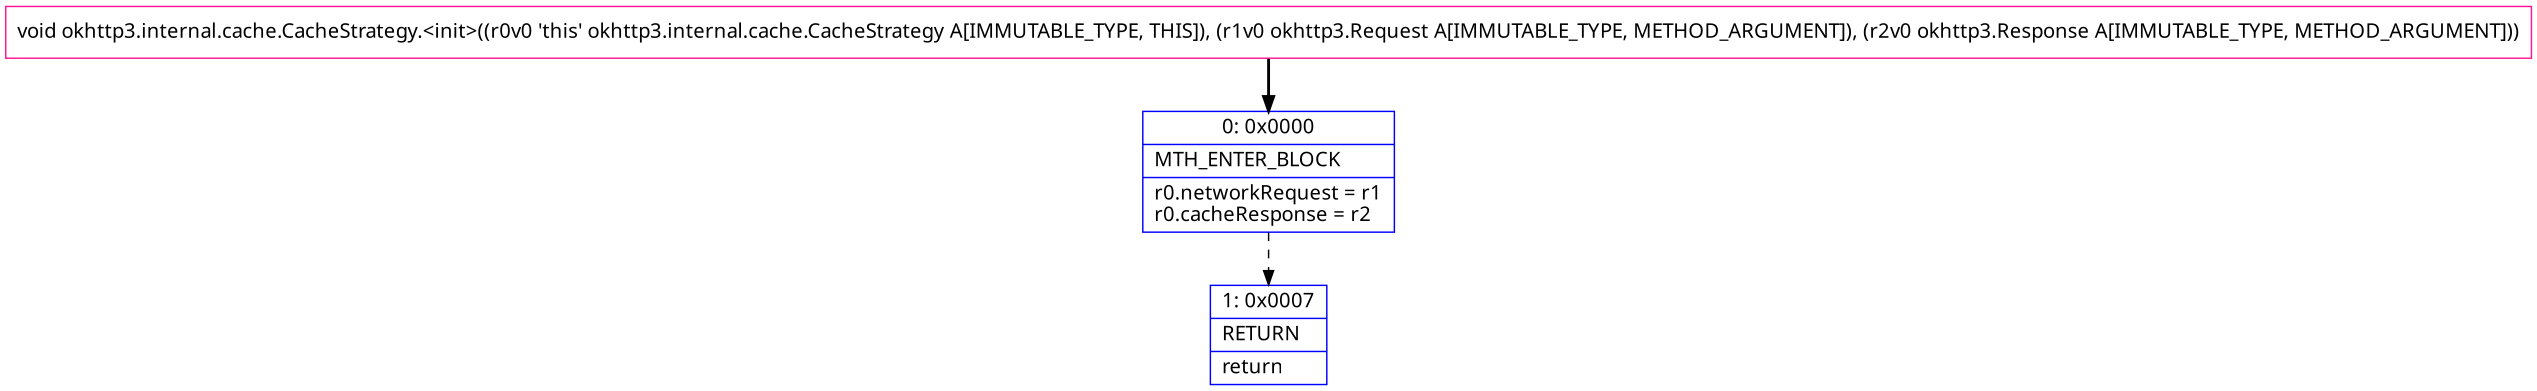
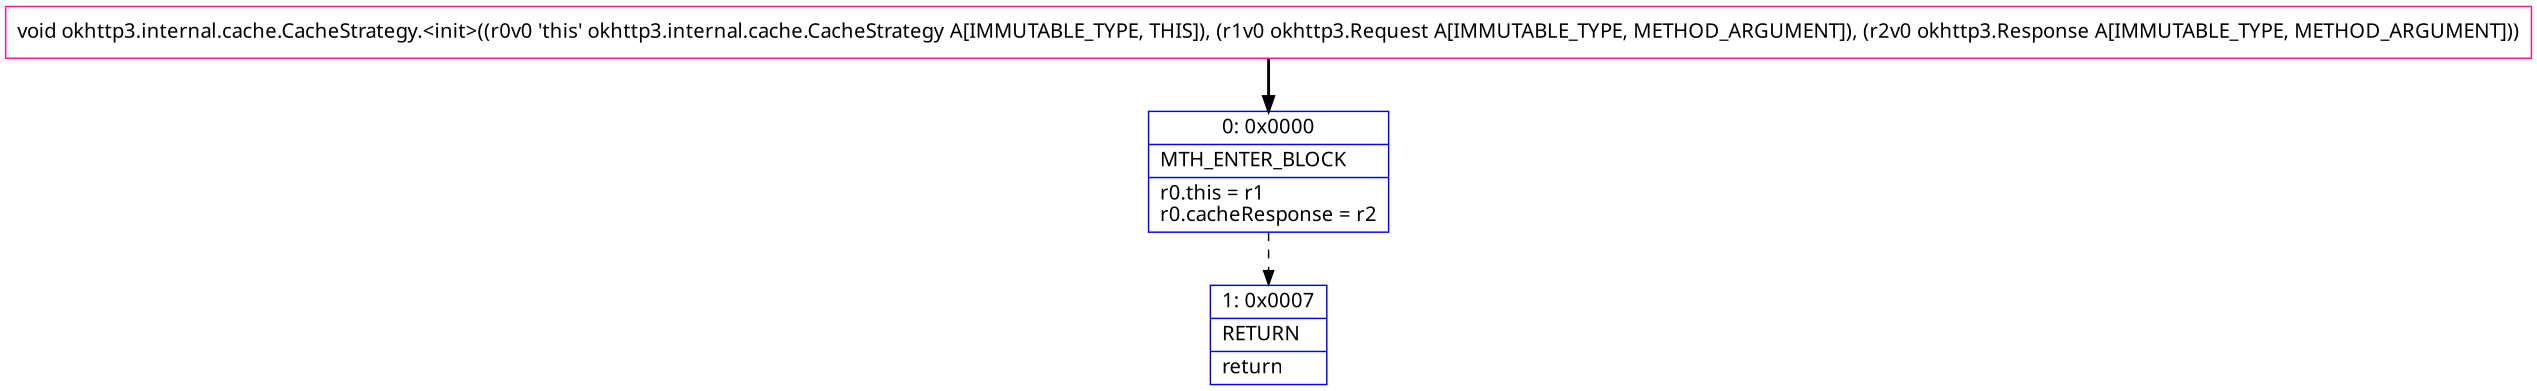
(1269, 193) -> (1213, 193)
